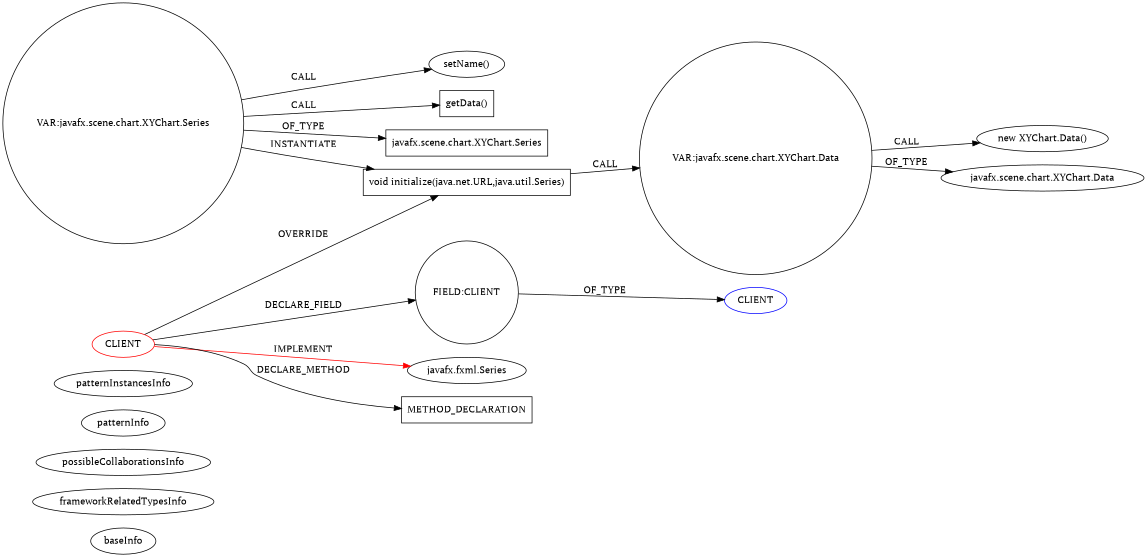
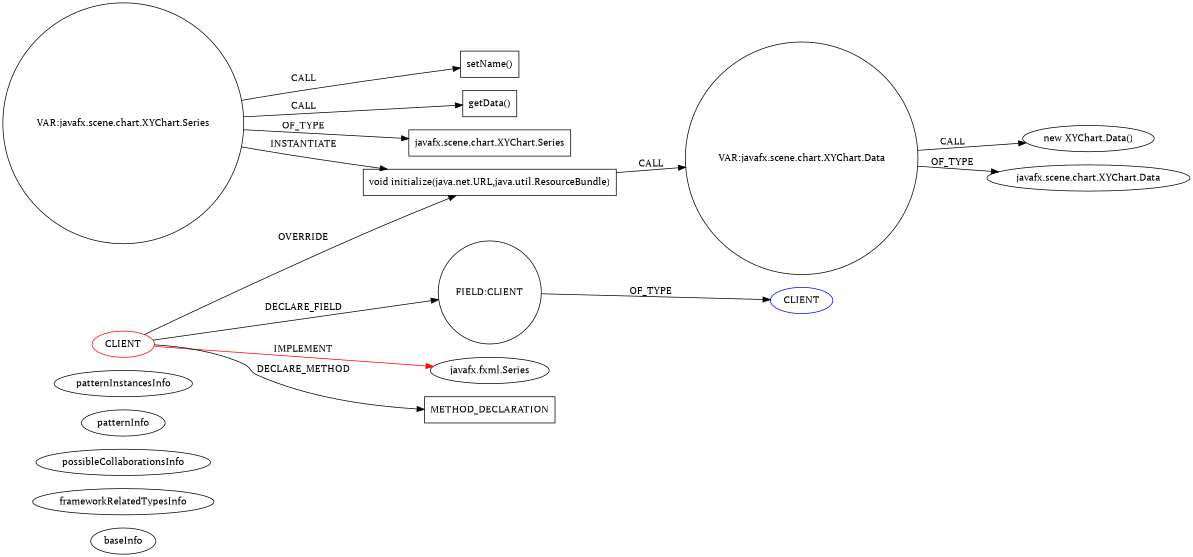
(467, 64) -> (490, 64)
(467, 182) -> (490, 182)
